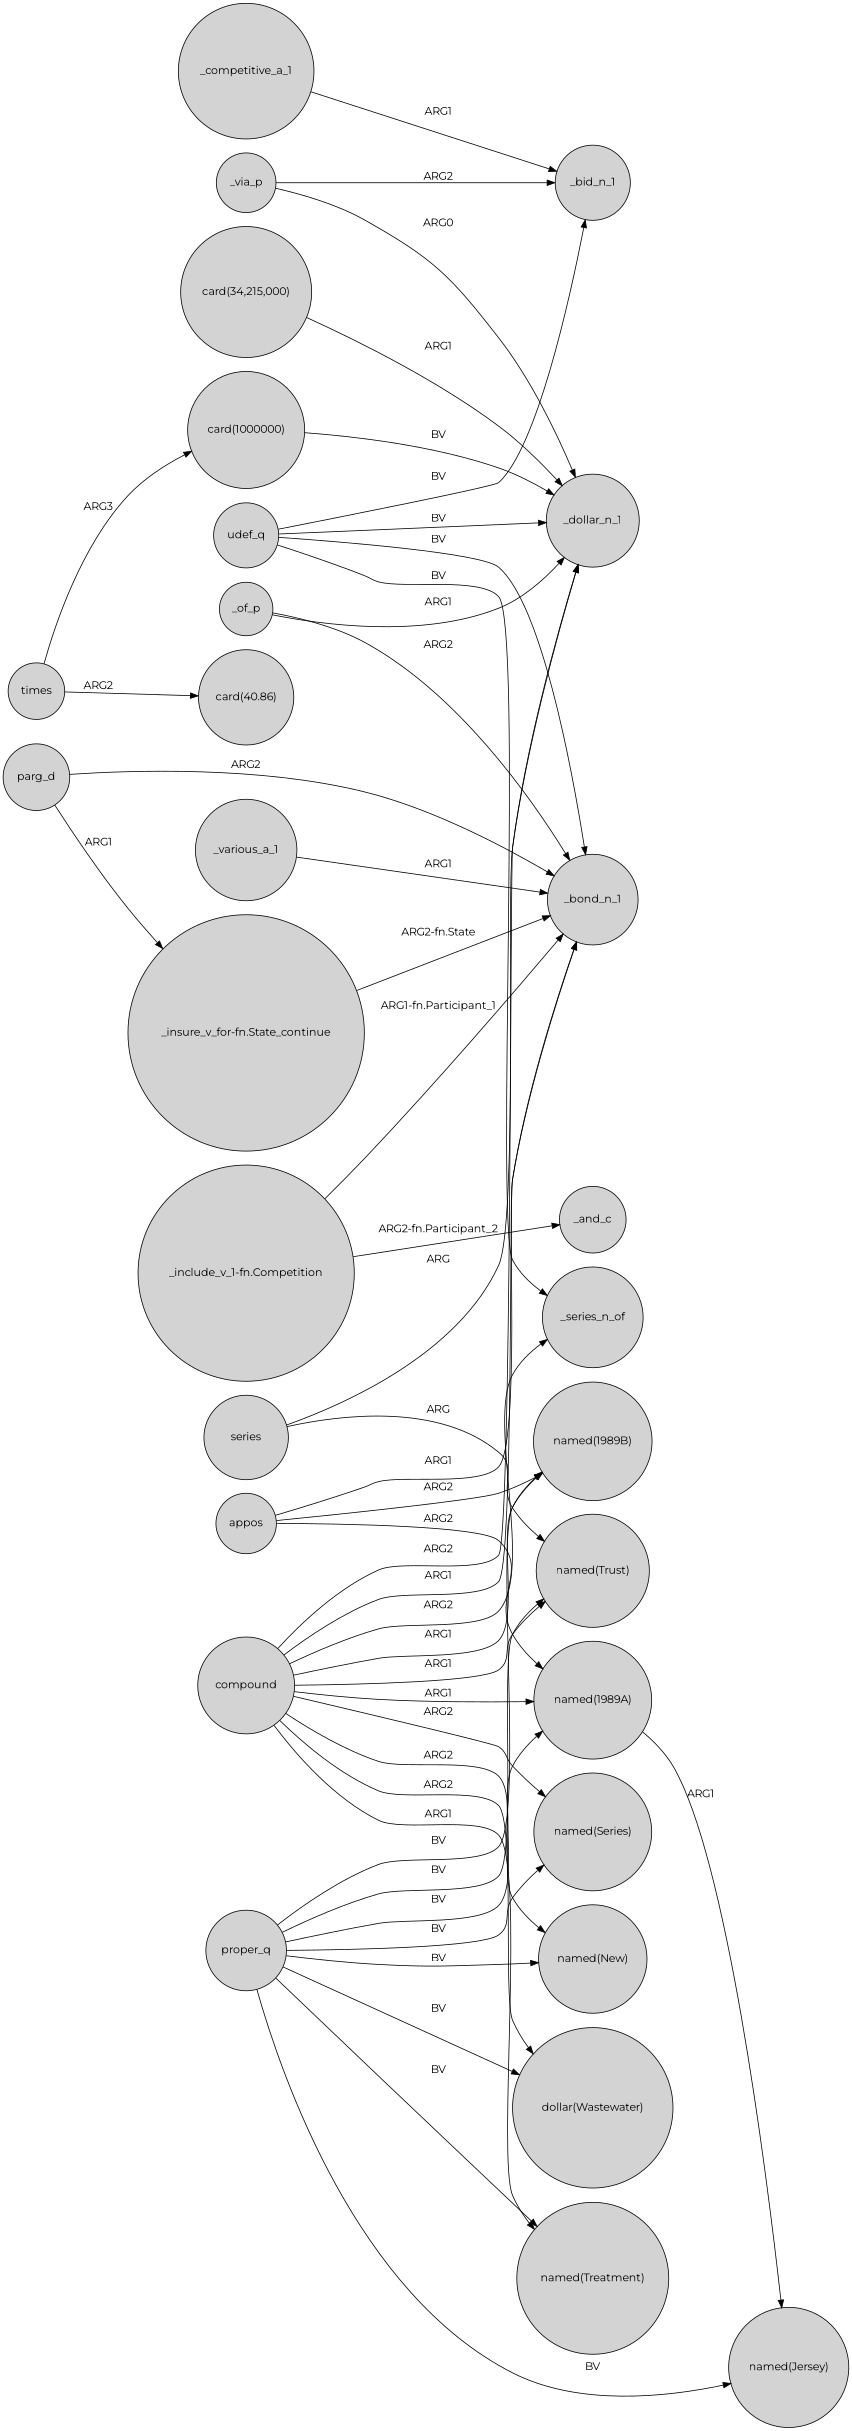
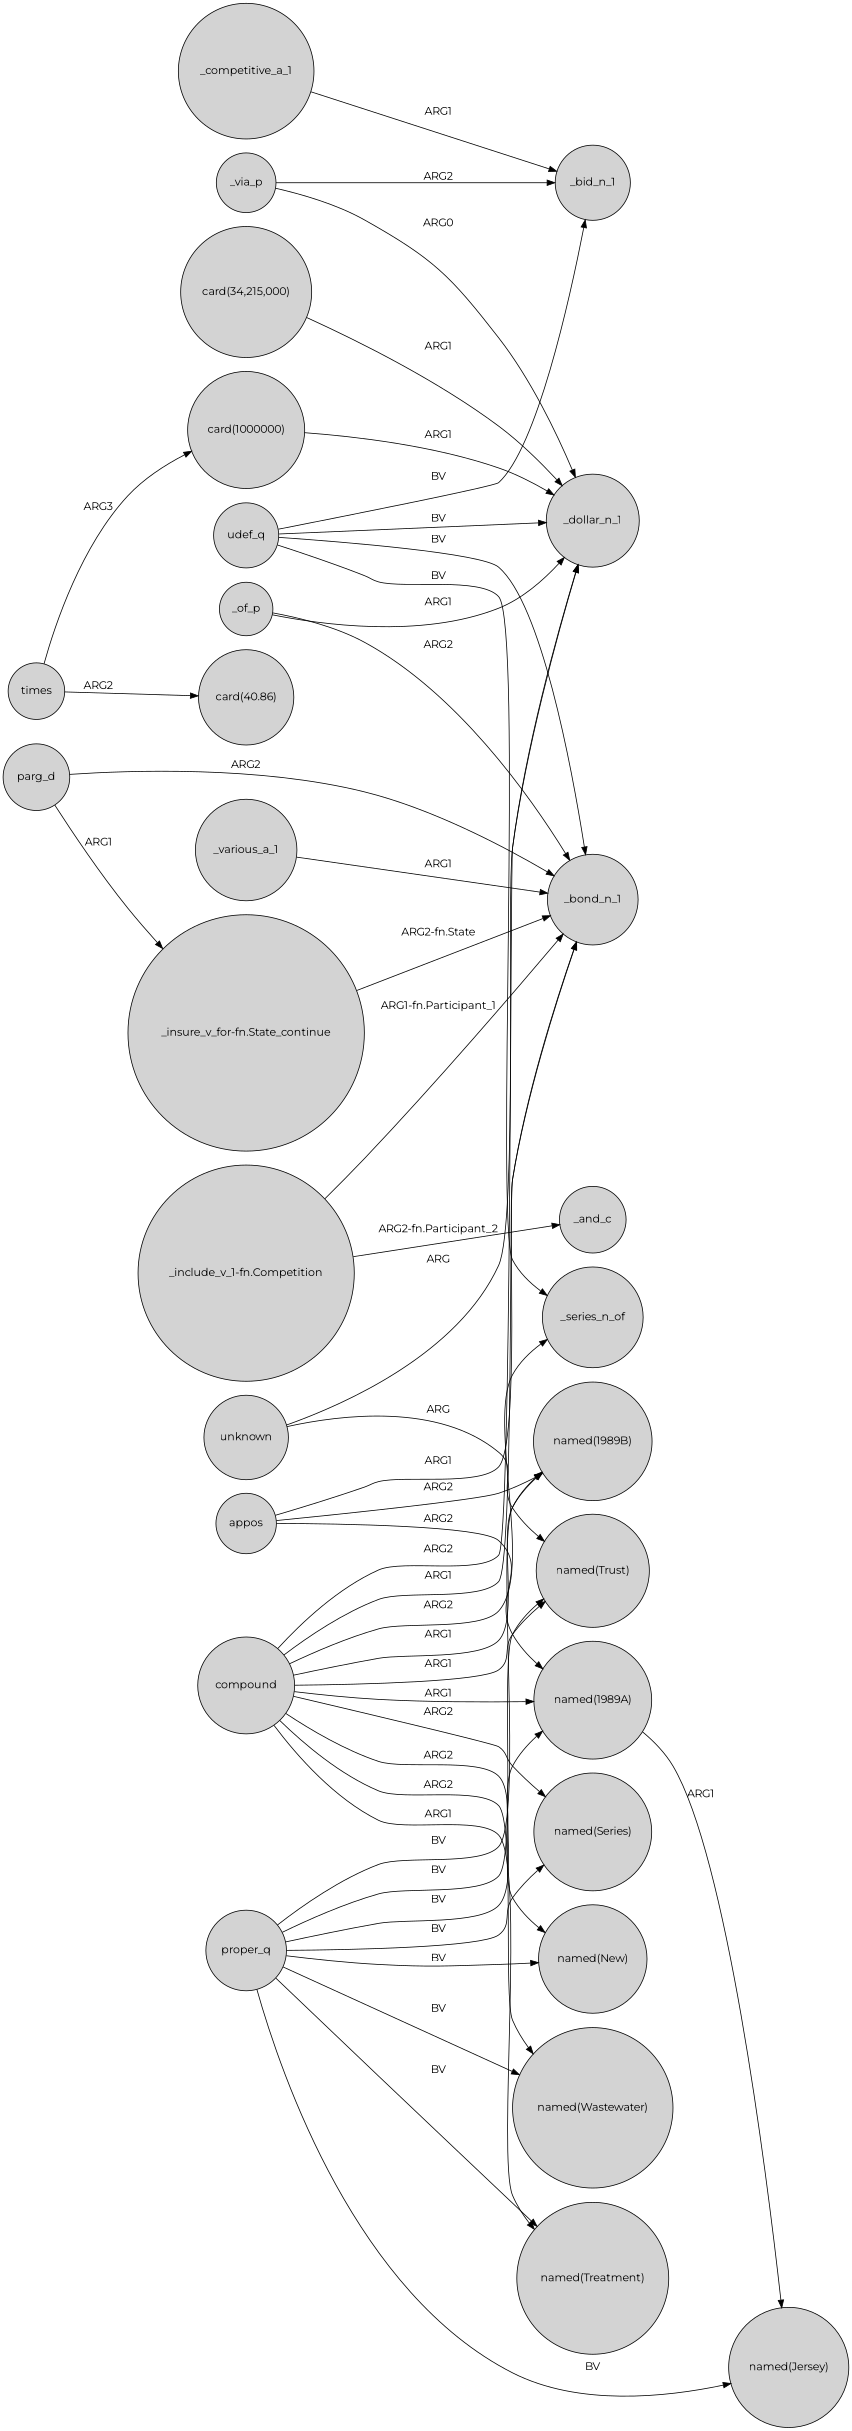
(439, 435) -> (439, 435)
(246, 1437) -> (246, 1437)
(593, 2108) -> (593, 2108)
